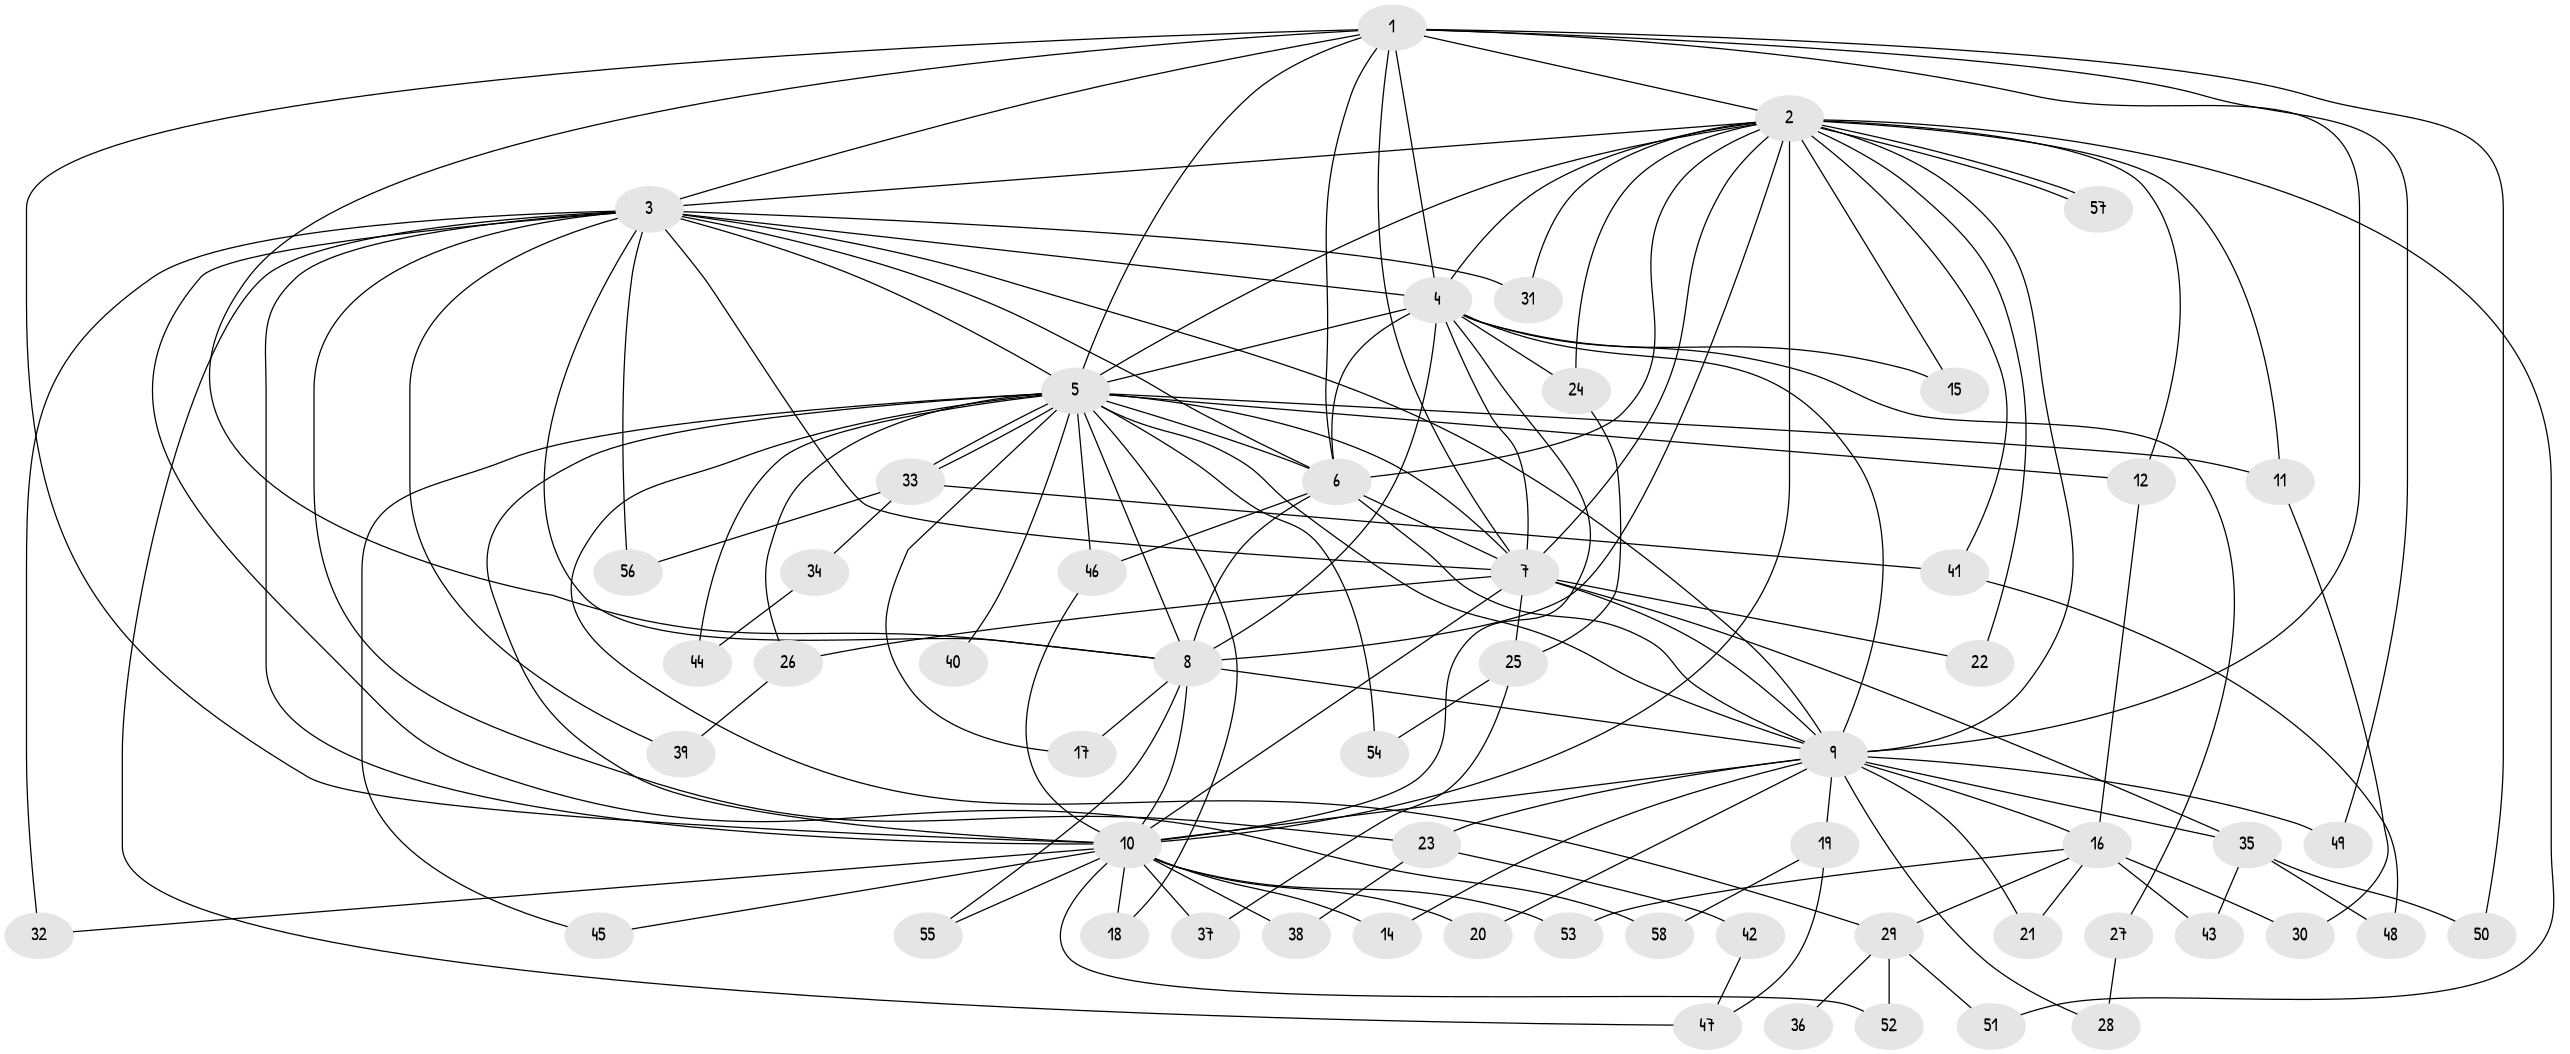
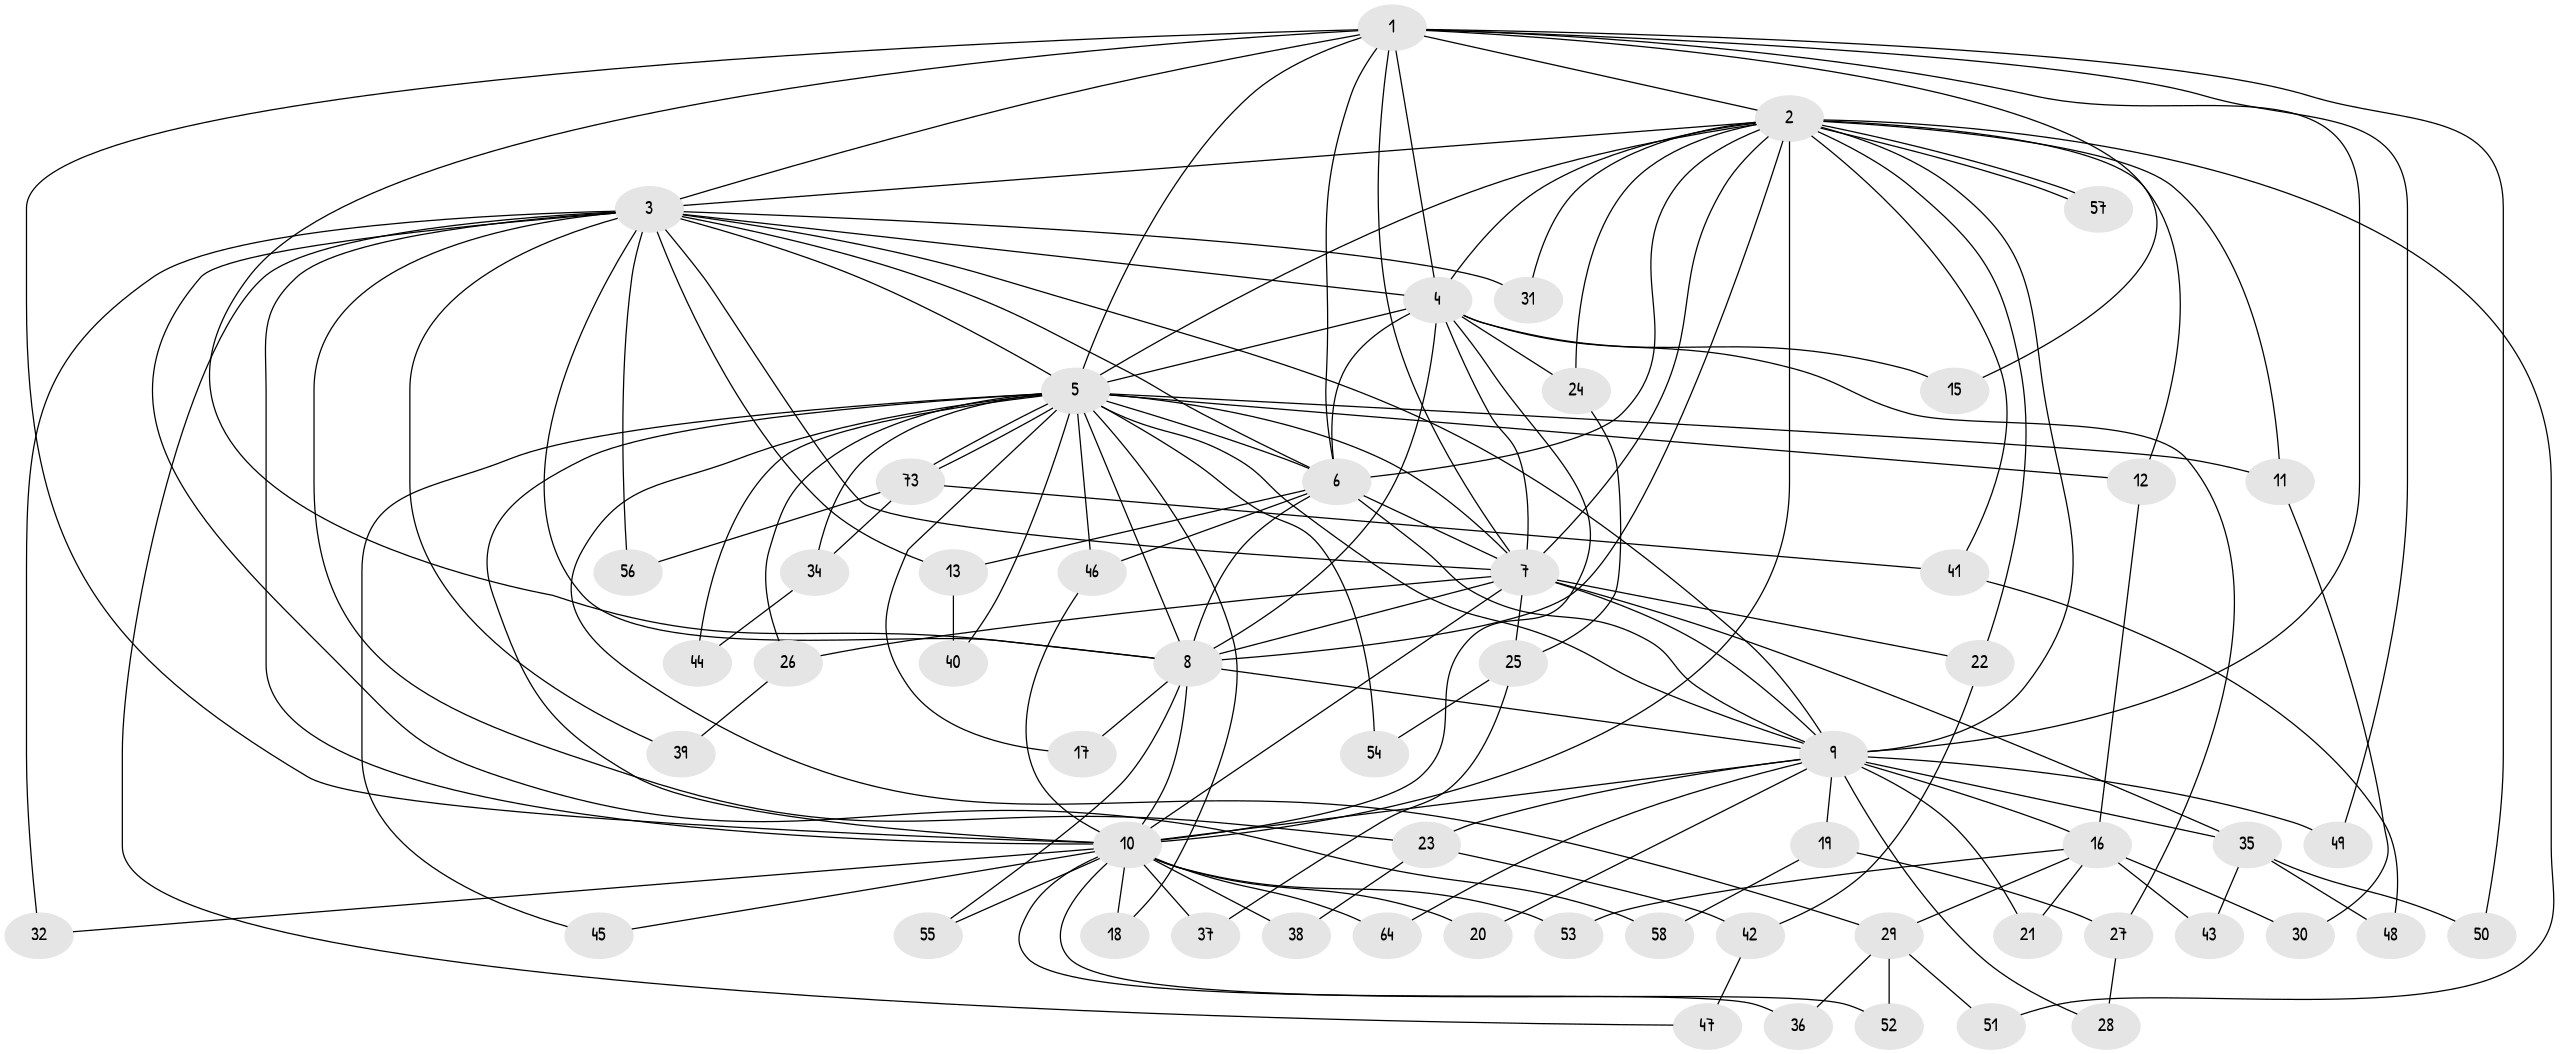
(1872, 255) -> (1935, 93)
(1805, 405) -> none
none -> (901, 434)
(911, 482) -> (911, 482)
none -> (953, 573)
none -> (1363, 616)
none -> (1903, 828)
(1387, 936) -> (1387, 936)
(1799, 953) -> (1976, 882)
none -> (1329, 995)
